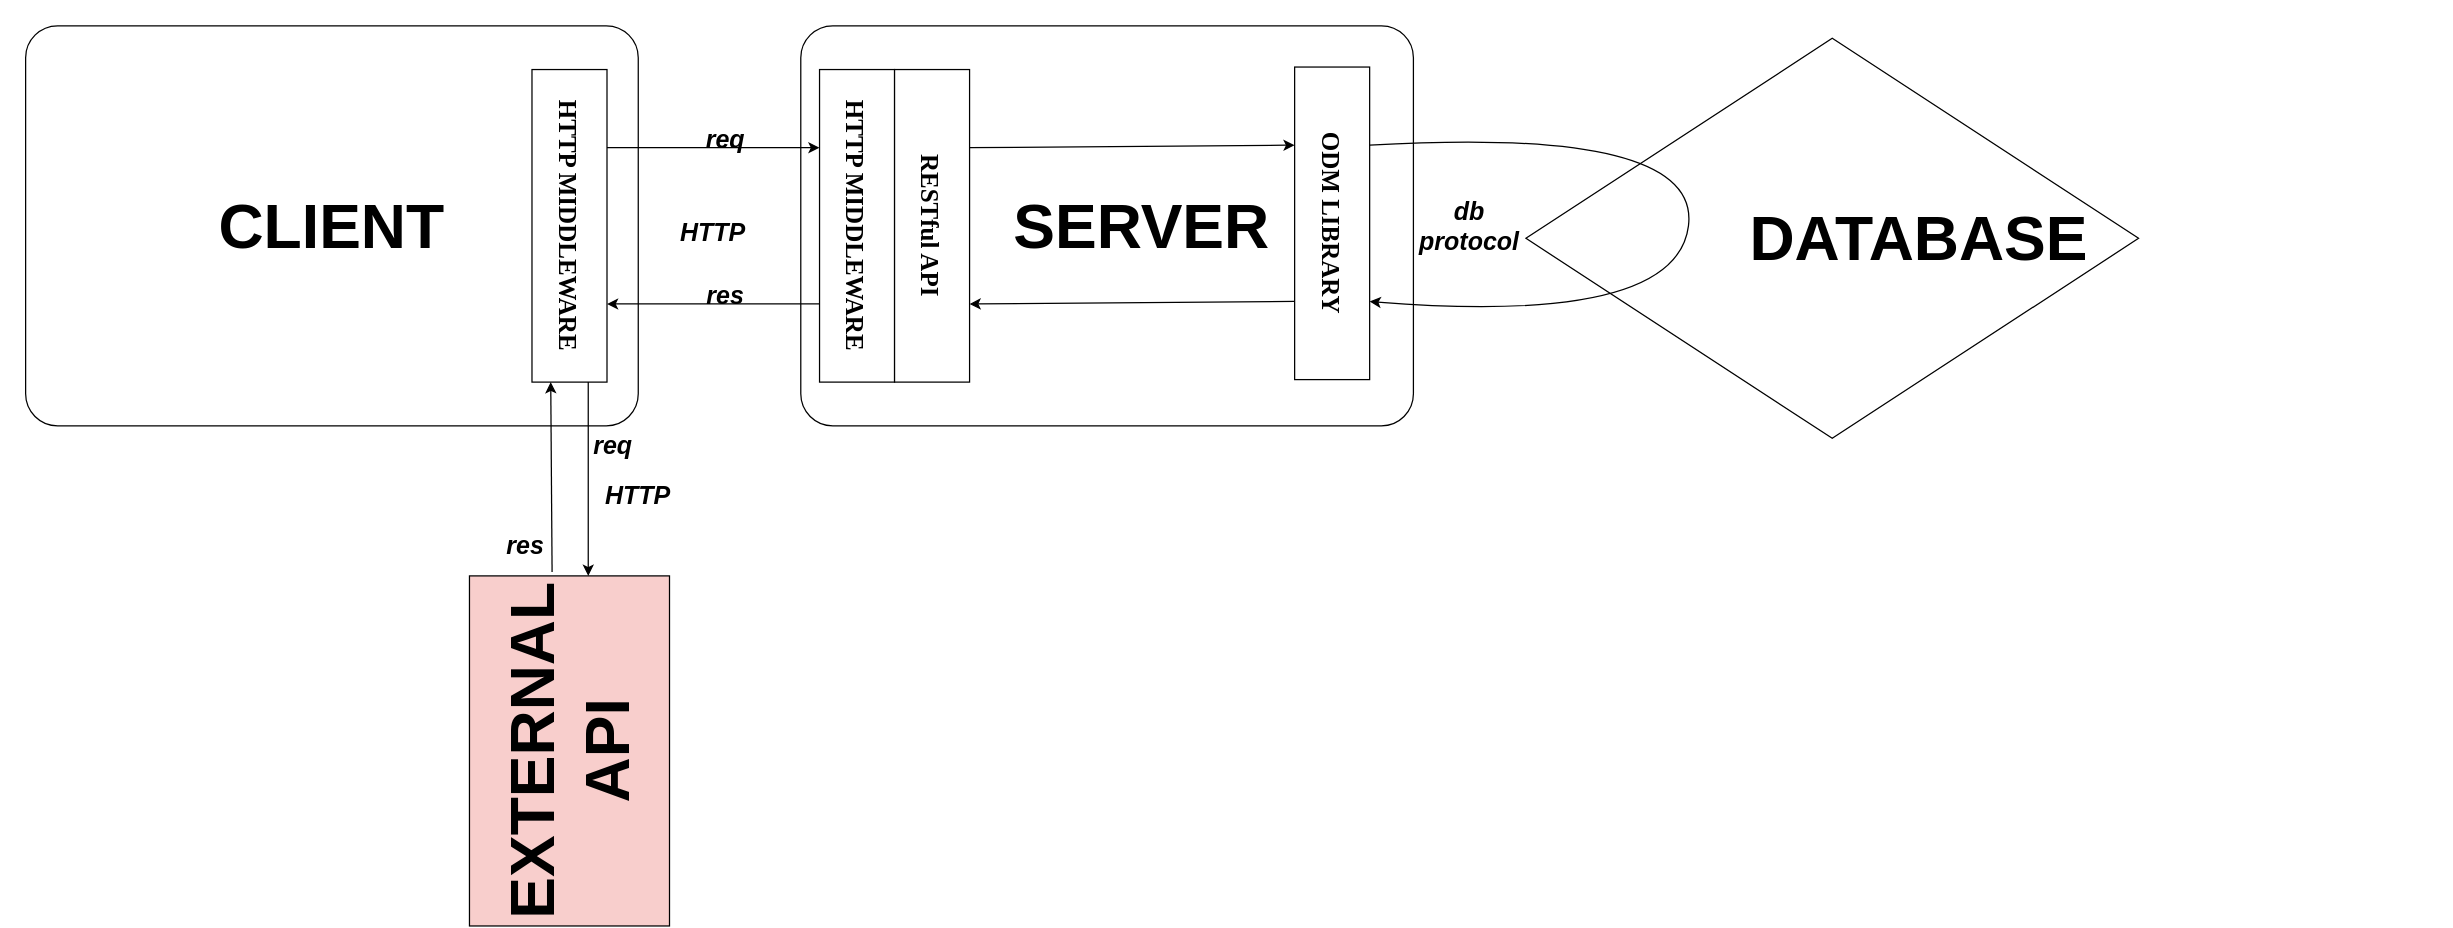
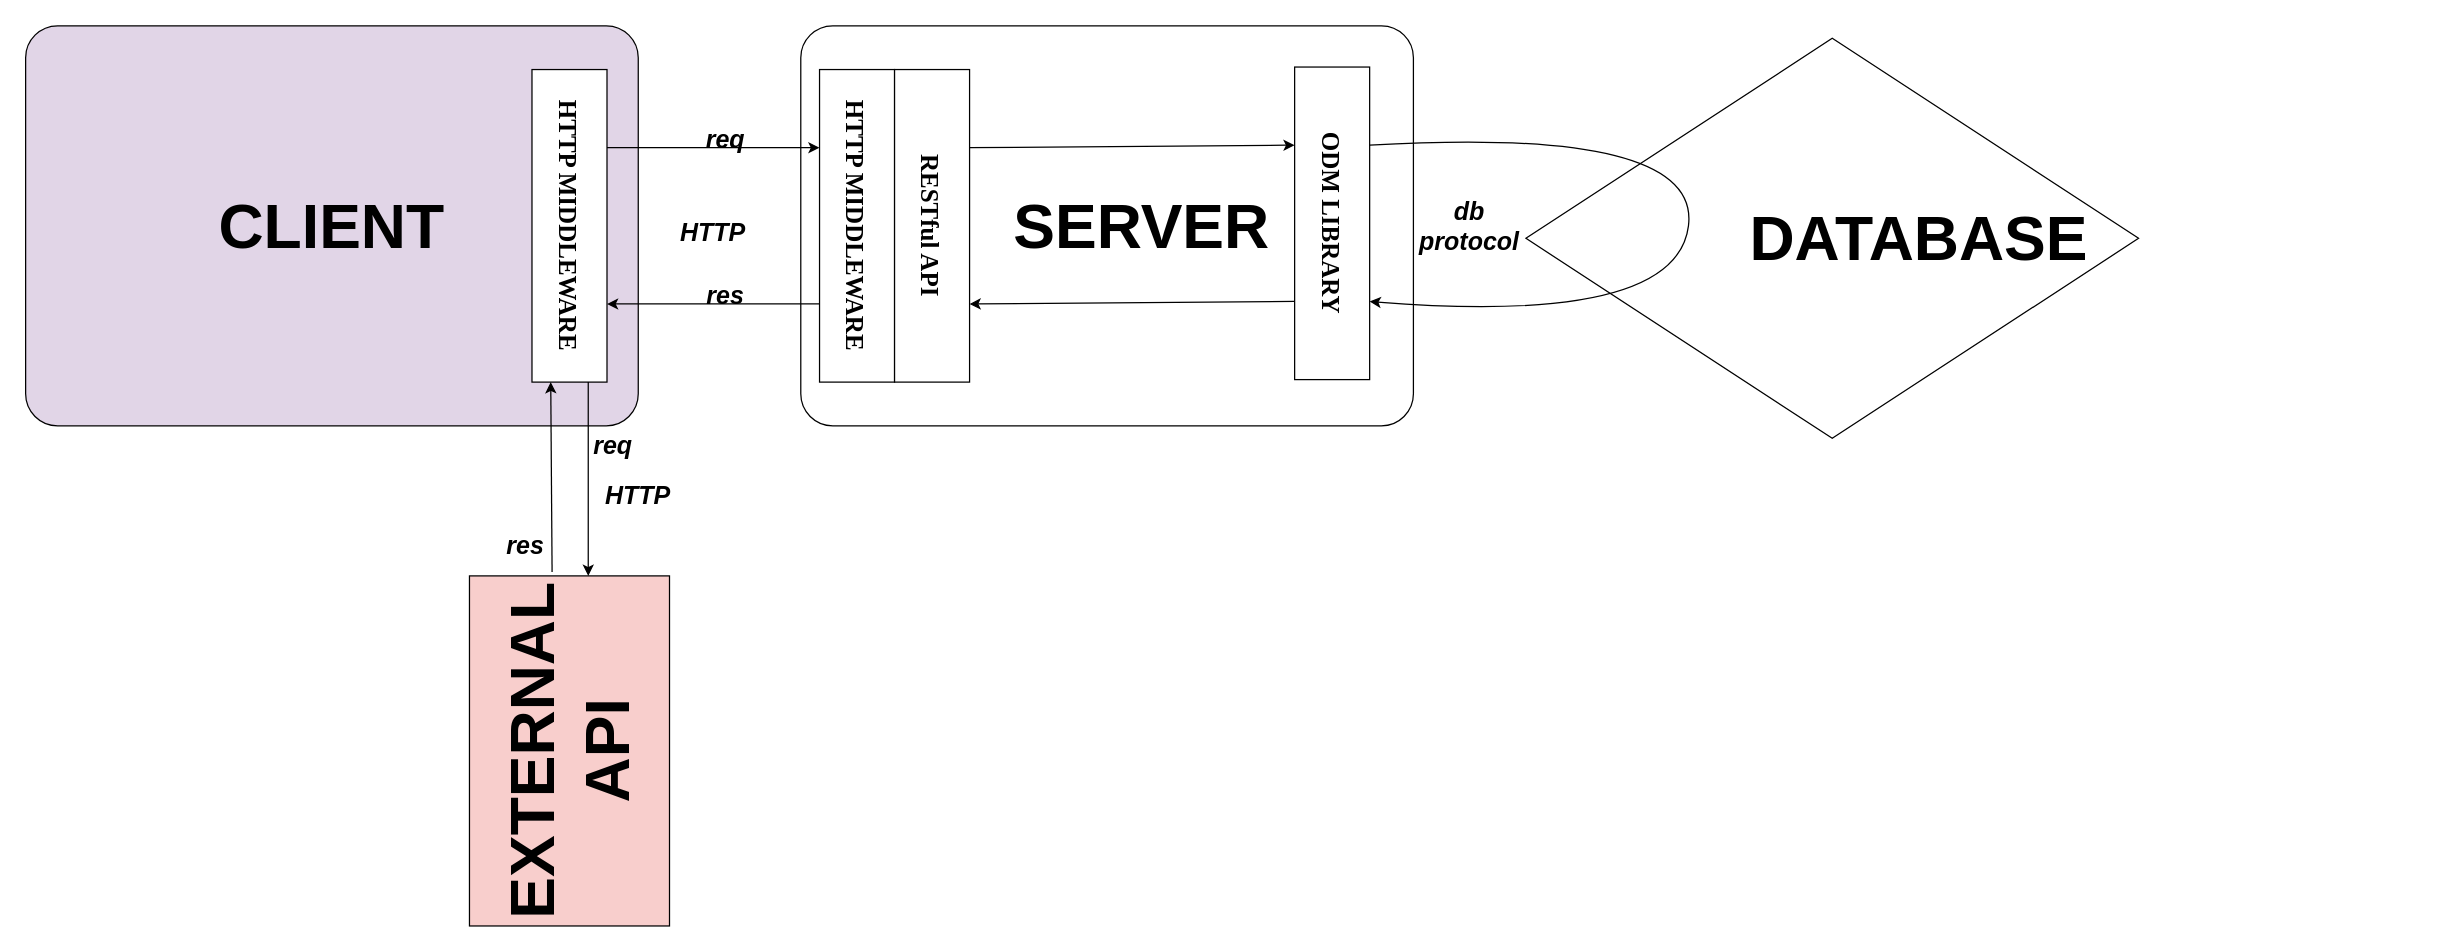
(332, 226) -> (332, 226)
